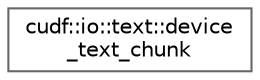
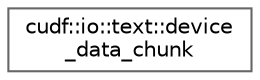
(130, 40) -> (130, 40)
